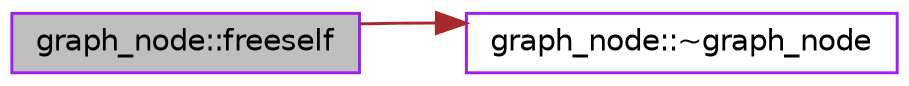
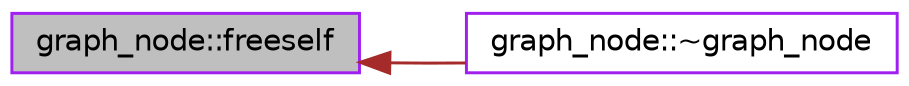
(398, 23) -> (428, 63)
